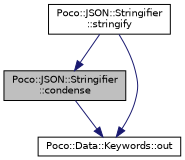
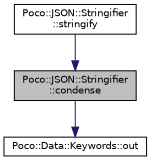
(137, 81) -> none
